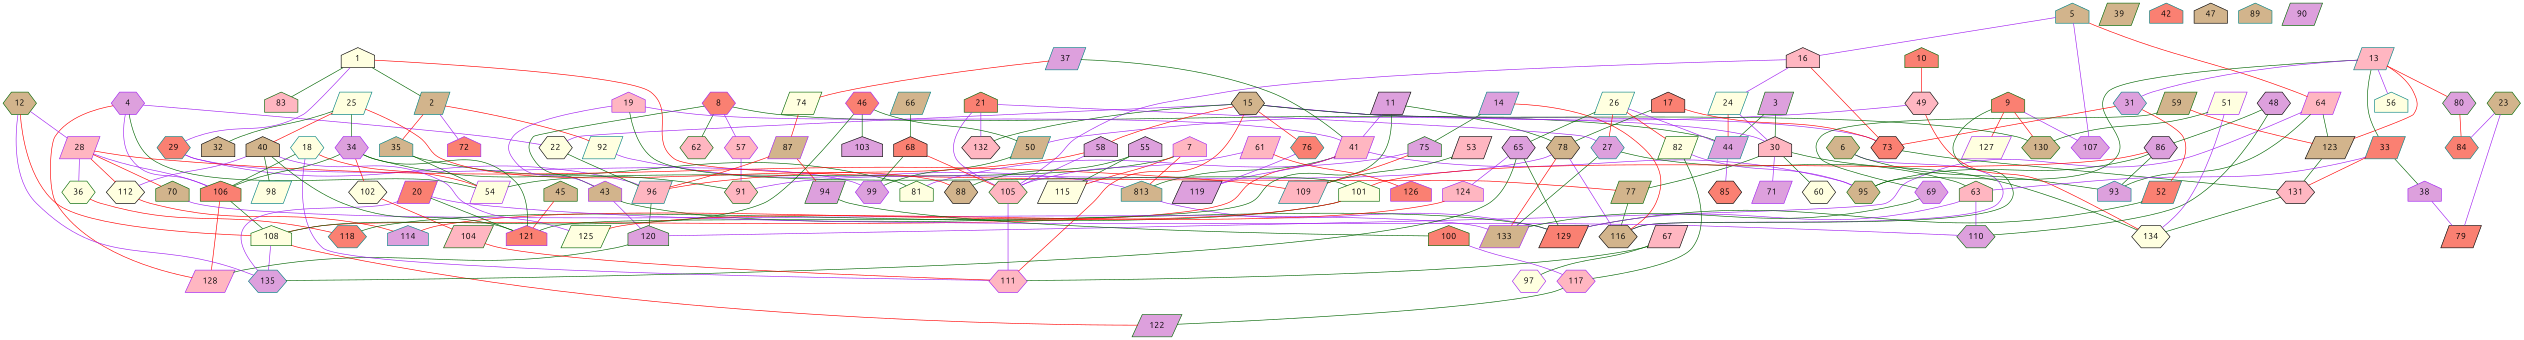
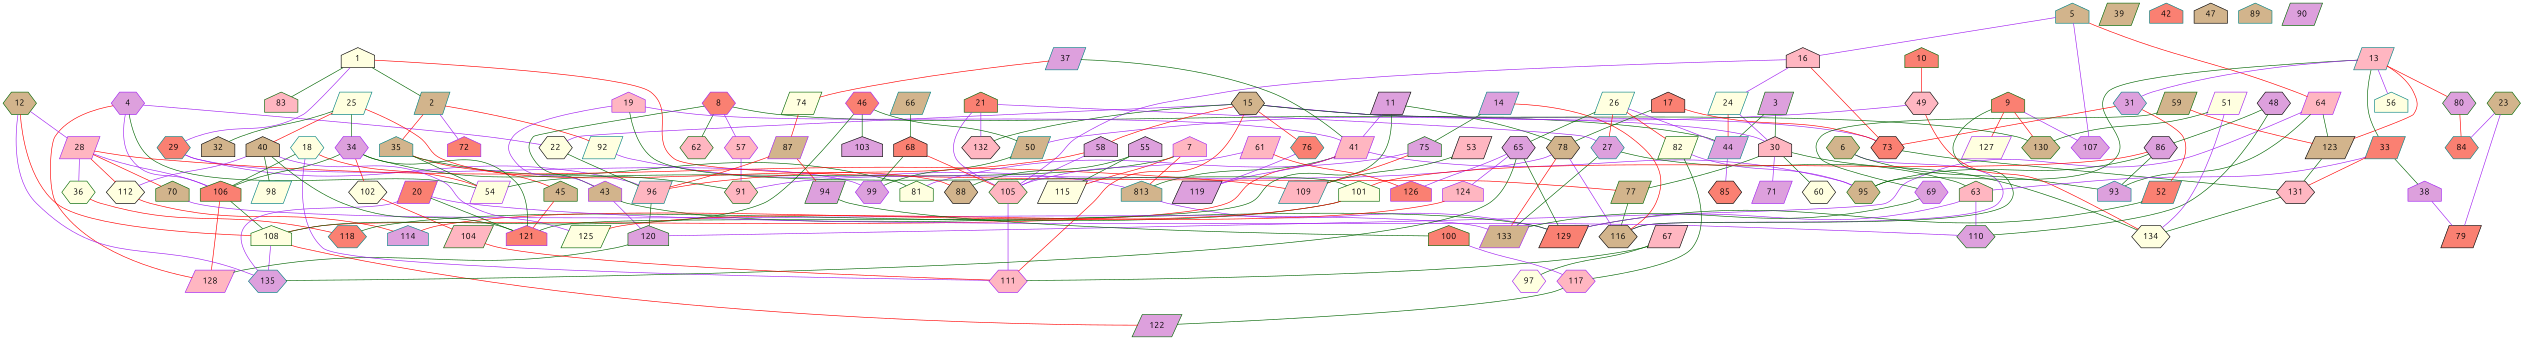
none -> (481, 170)
none -> (1451, 176)
